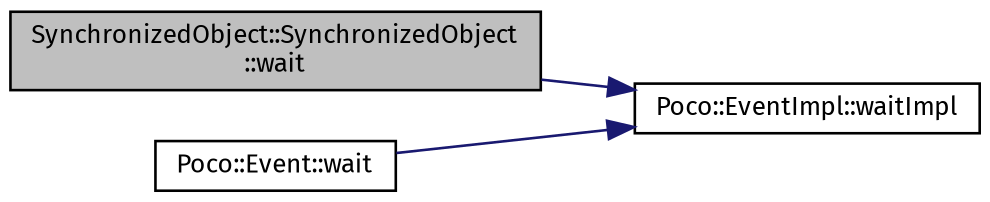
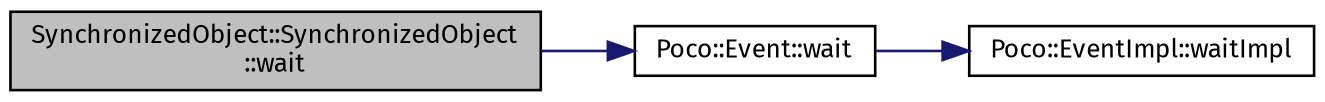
(575, 83) -> (574, 51)
